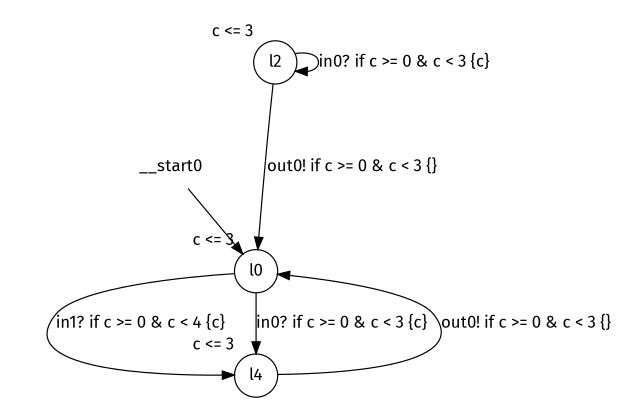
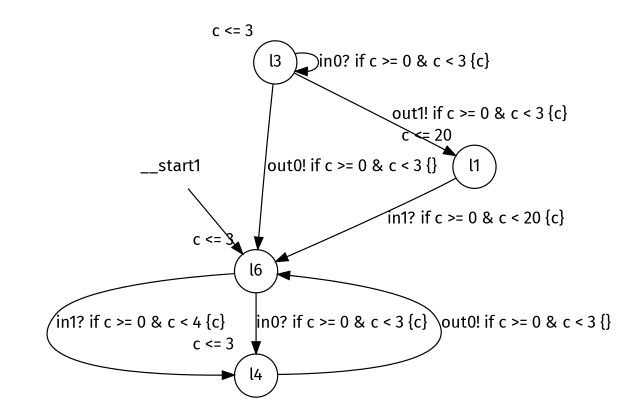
(275, 62) -> (275, 62)
(171, 167) -> (171, 167)
none -> (474, 167)
(256, 271) -> (256, 271)
